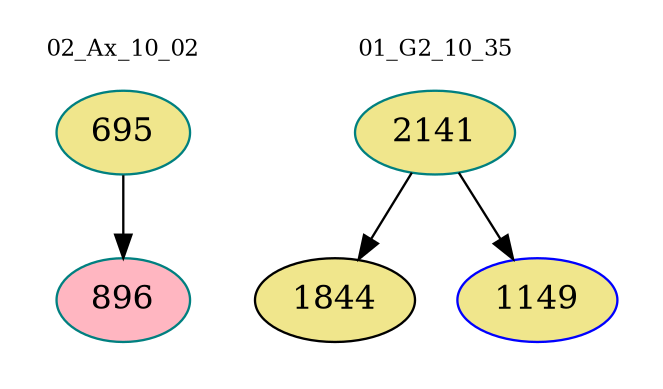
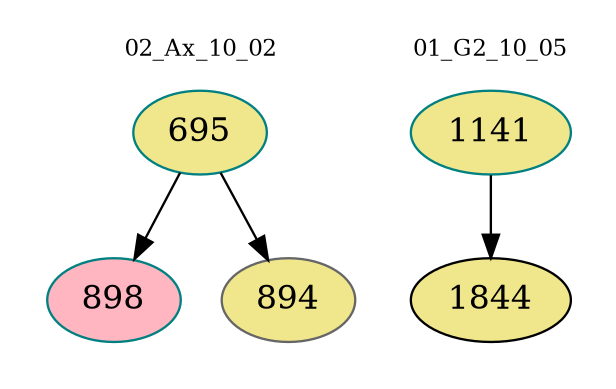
(436, 50) -> (491, 50)
(435, 133) -> (491, 133)
(123, 300) -> (114, 300)
none -> (288, 300)
(537, 300) -> none
